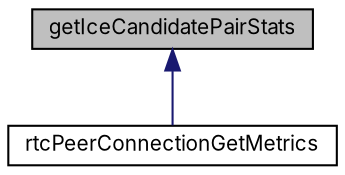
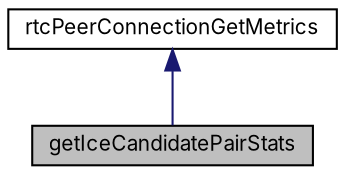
(173, 98) -> (173, 98)
